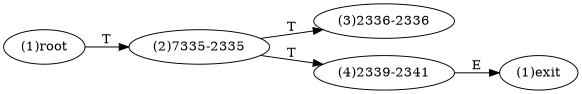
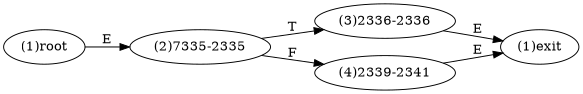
none -> (468, 35)
(107, 40) -> (107, 40)
(292, 53) -> (293, 53)
